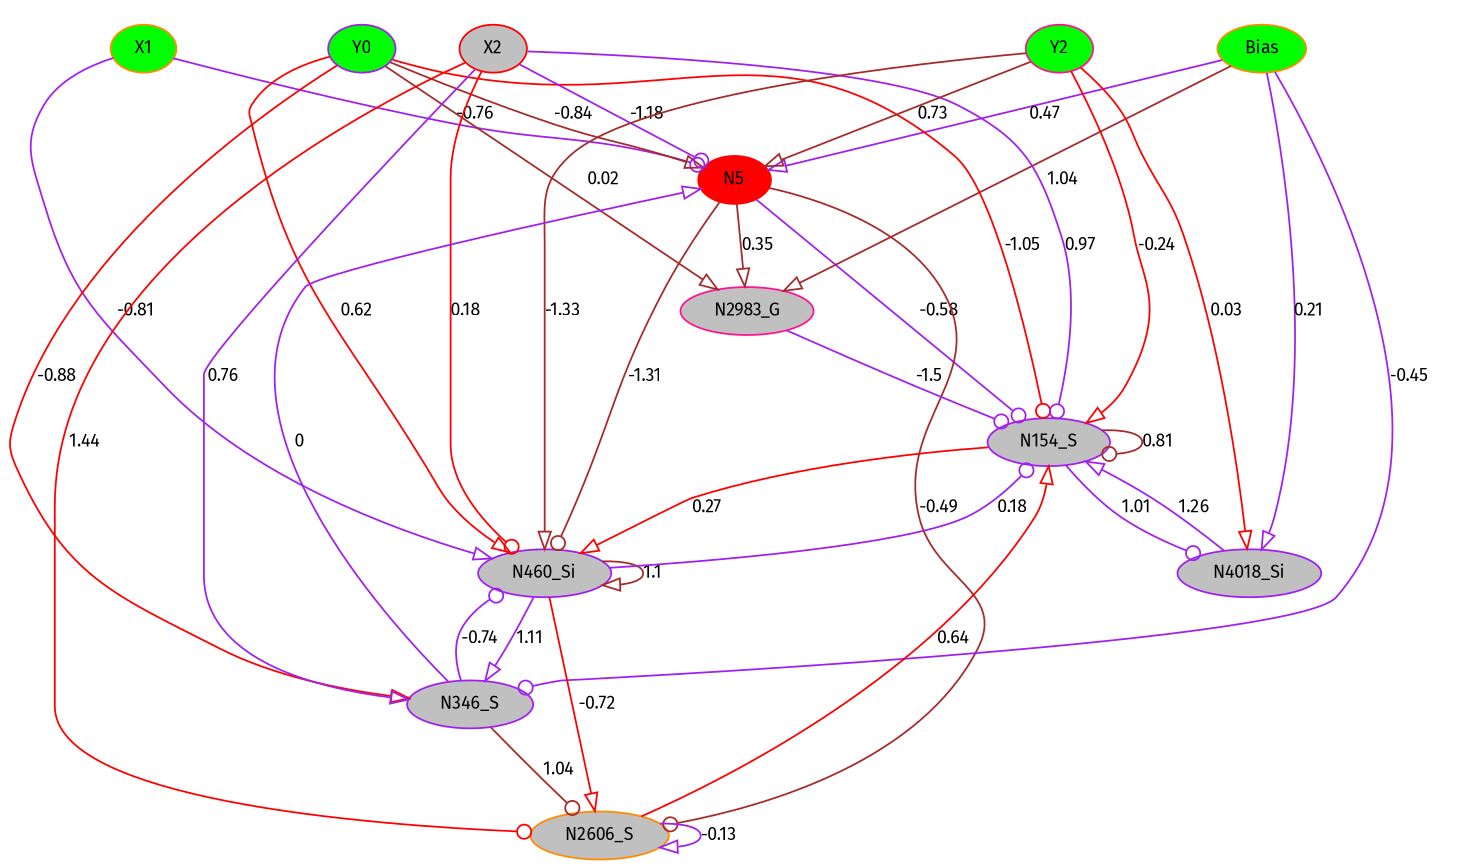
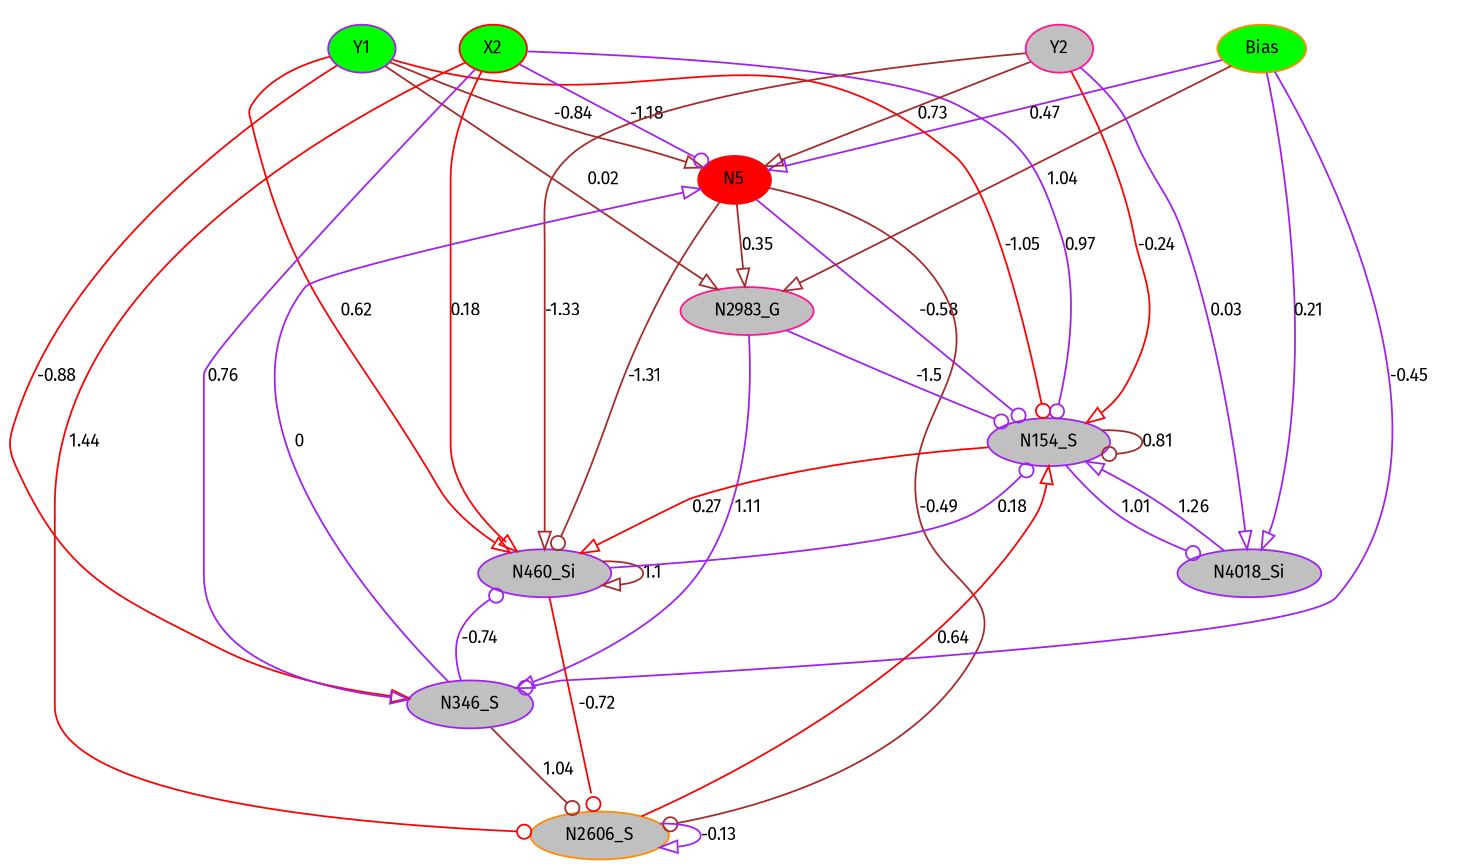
(144, 49) -> none
(362, 49) -> (362, 49)
(493, 49) -> (493, 49)
(1059, 49) -> (1059, 49)
(1199, 285) -> (1199, 285)
(451, 313) -> (451, 313)
(515, 632) -> (716, 543)
(570, 695) -> (570, 695)
